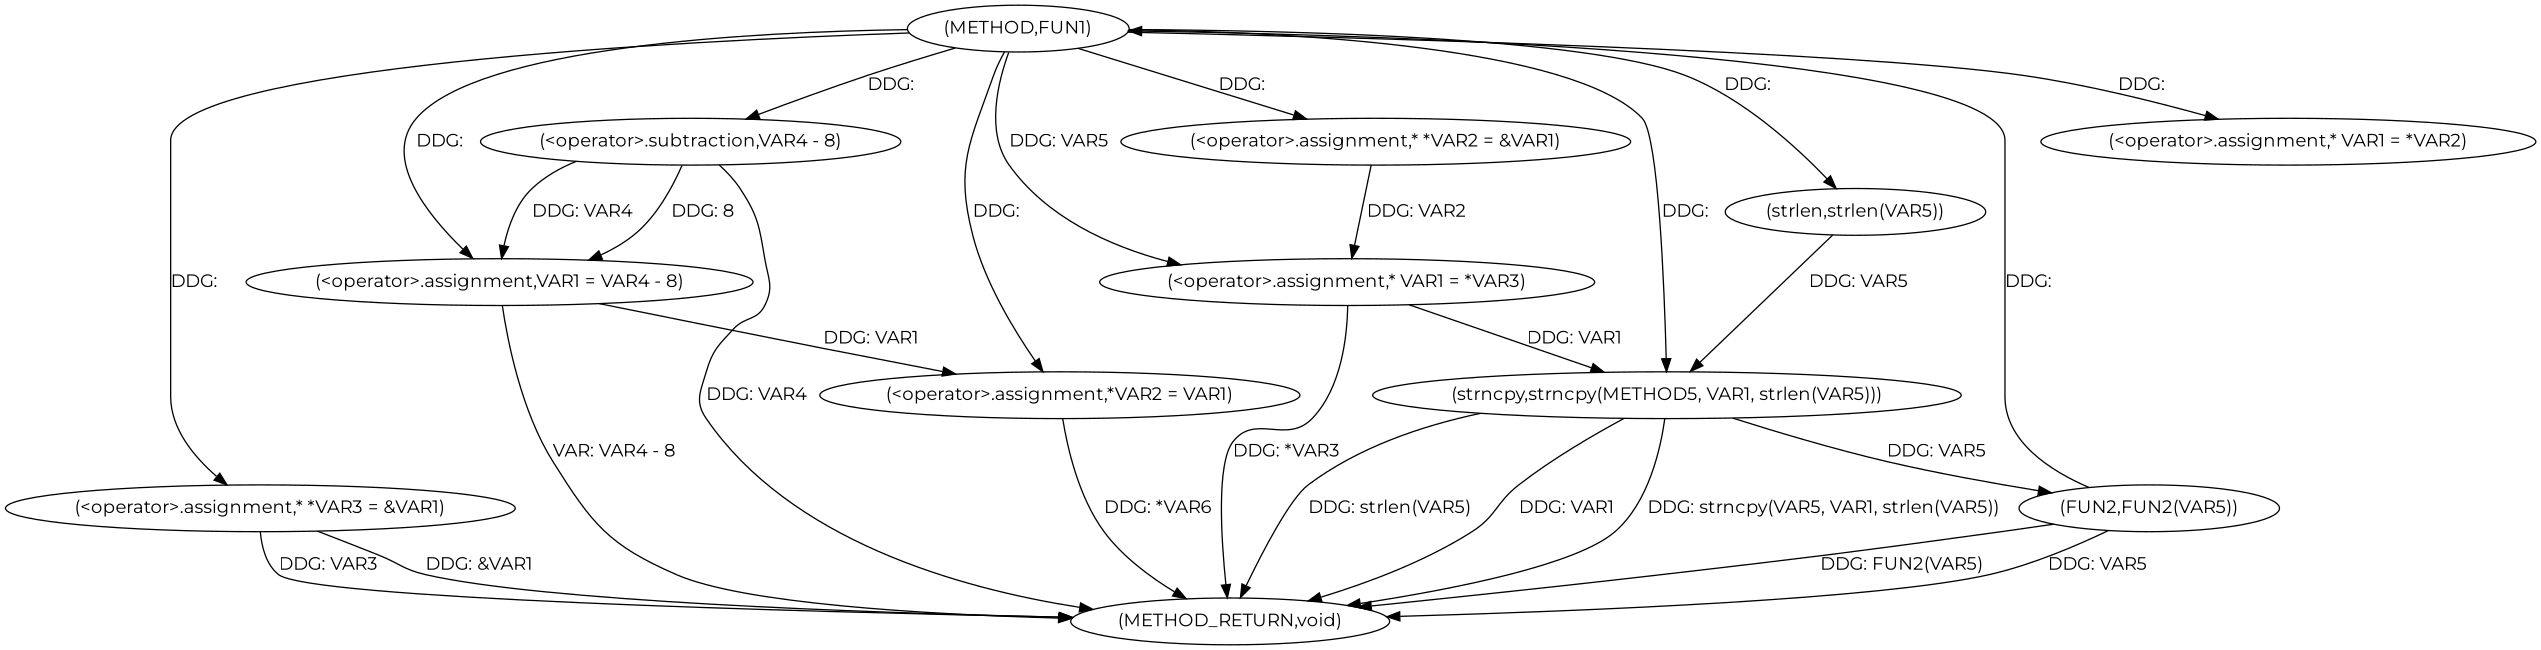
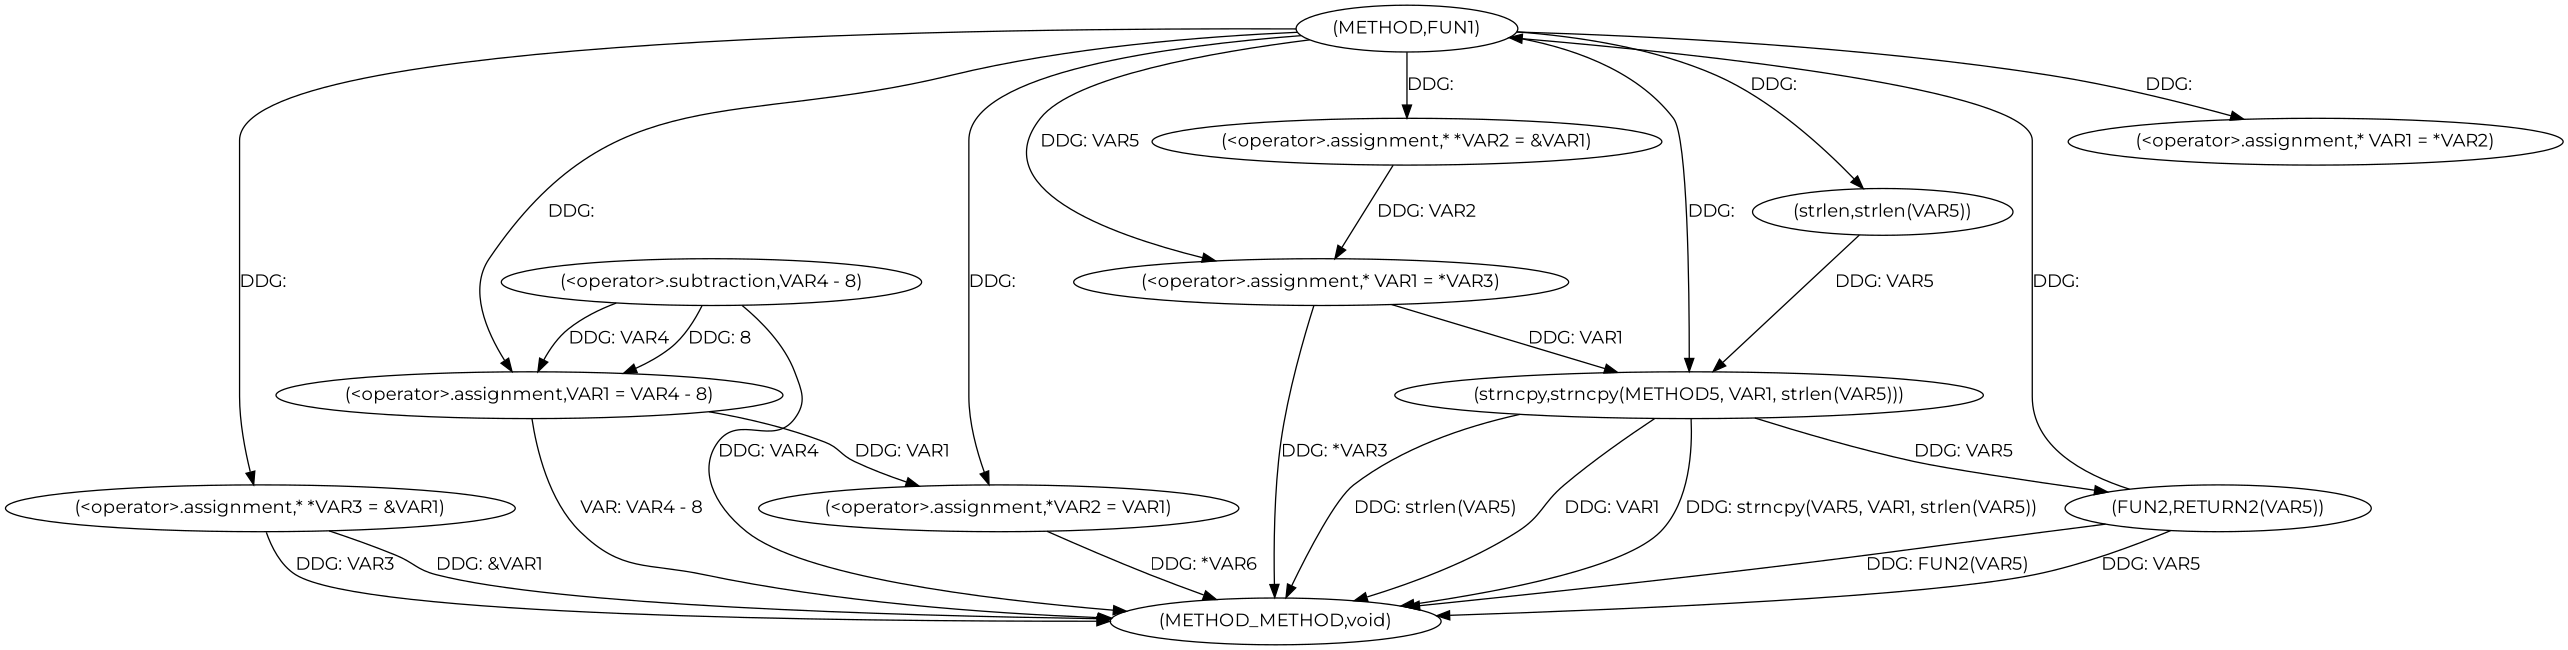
(856, 79) -> none
(2149, 508) -> (2218, 508)
(1230, 621) -> (1276, 621)
